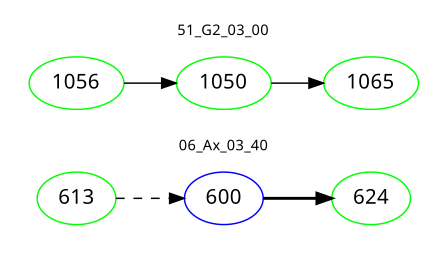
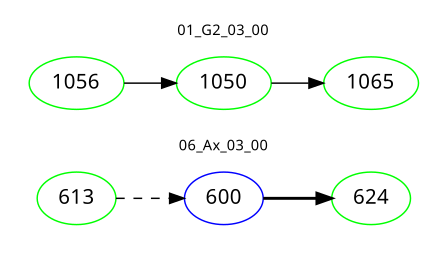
(224, 31) -> (224, 31)
(224, 147) -> (224, 147)
